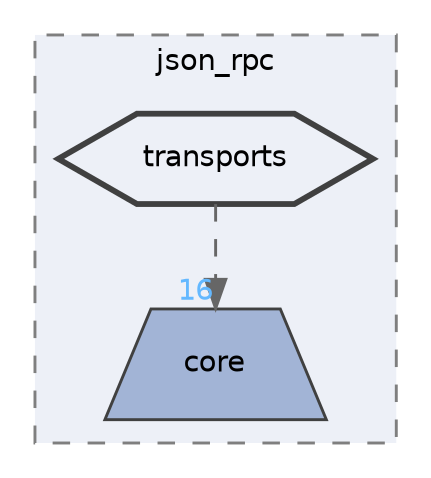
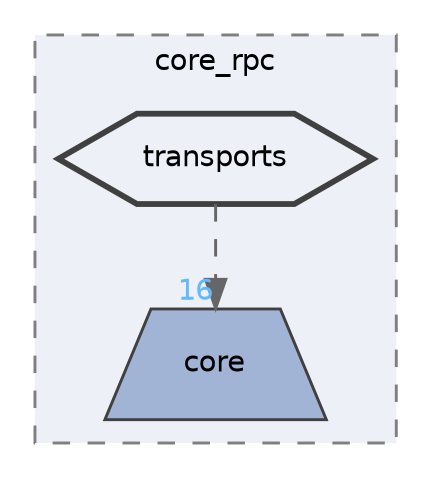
(216, 63) -> (216, 63)
